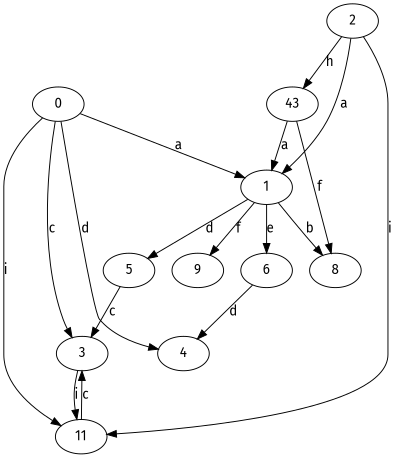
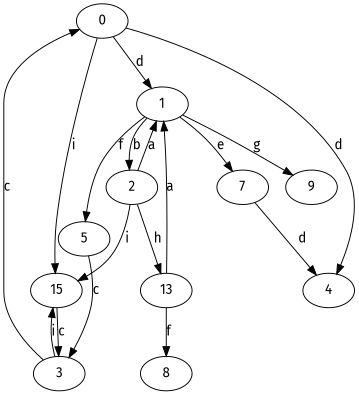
(292, 104) -> (166, 290)
(179, 146) -> (140, 63)
(48, 226) -> (4, 187)
(297, 226) -> (133, 137)
(210, 229) -> (121, 146)
(238, 229) -> (257, 146)
(267, 270) -> (243, 187)
(81, 437) -> (56, 290)
